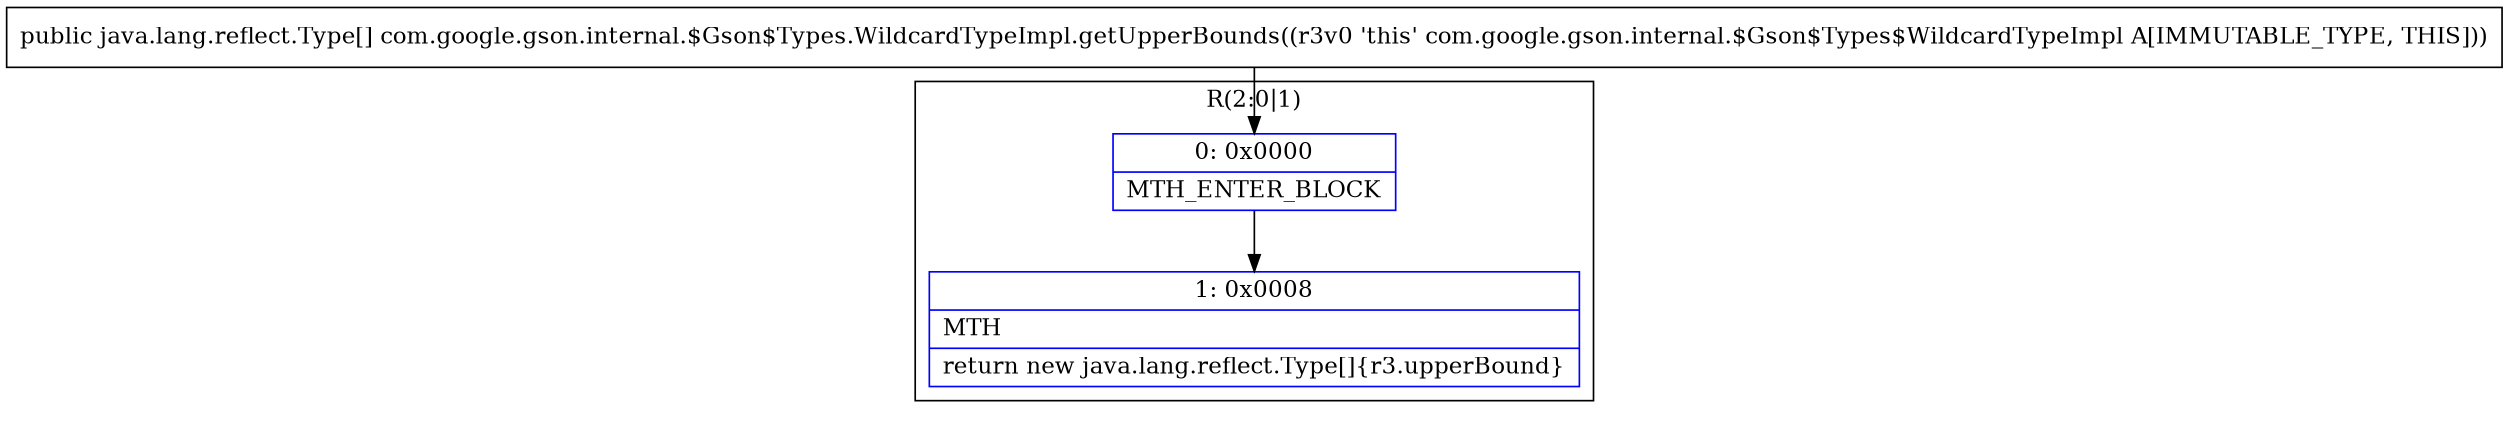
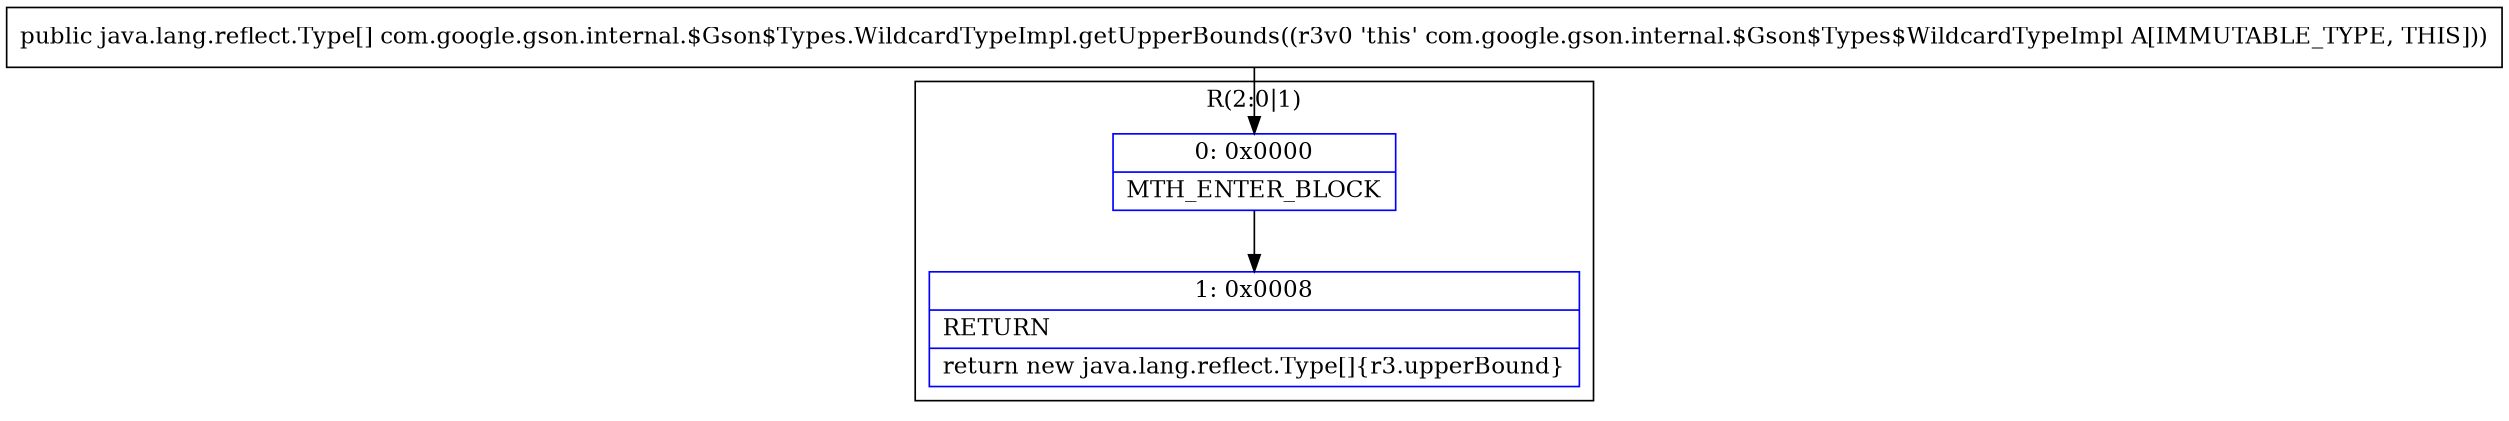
(973, 328) -> (997, 328)
